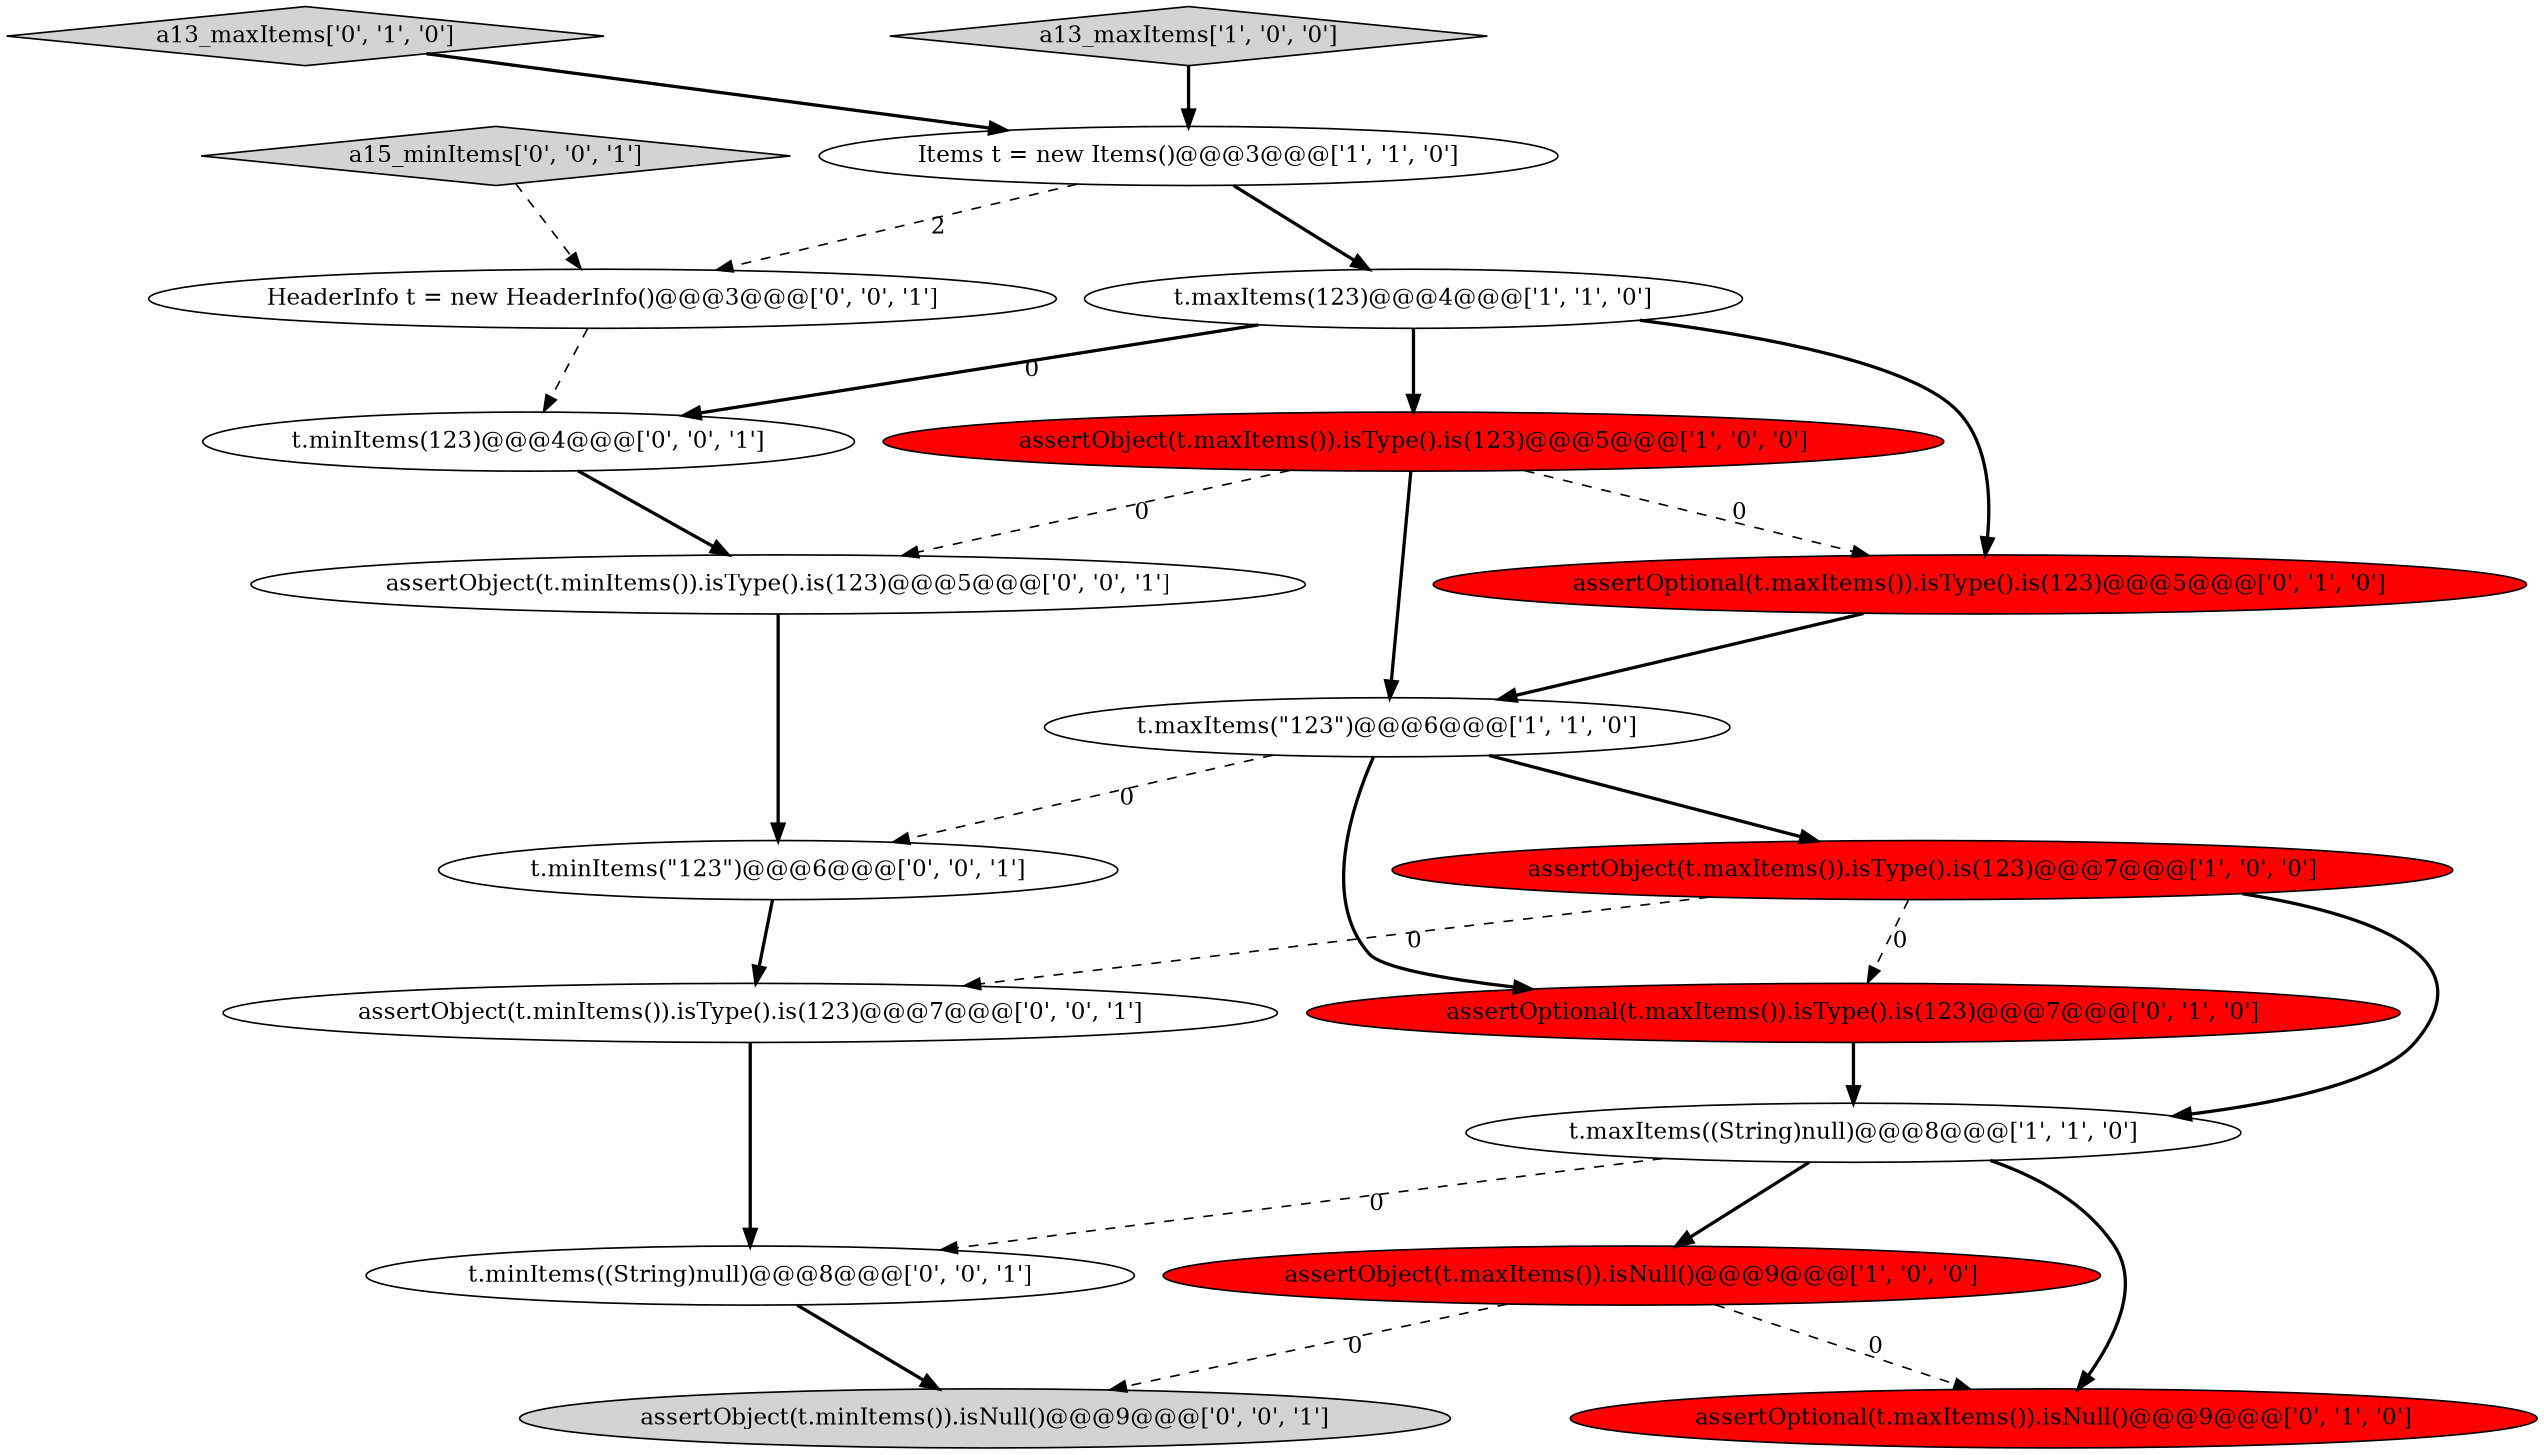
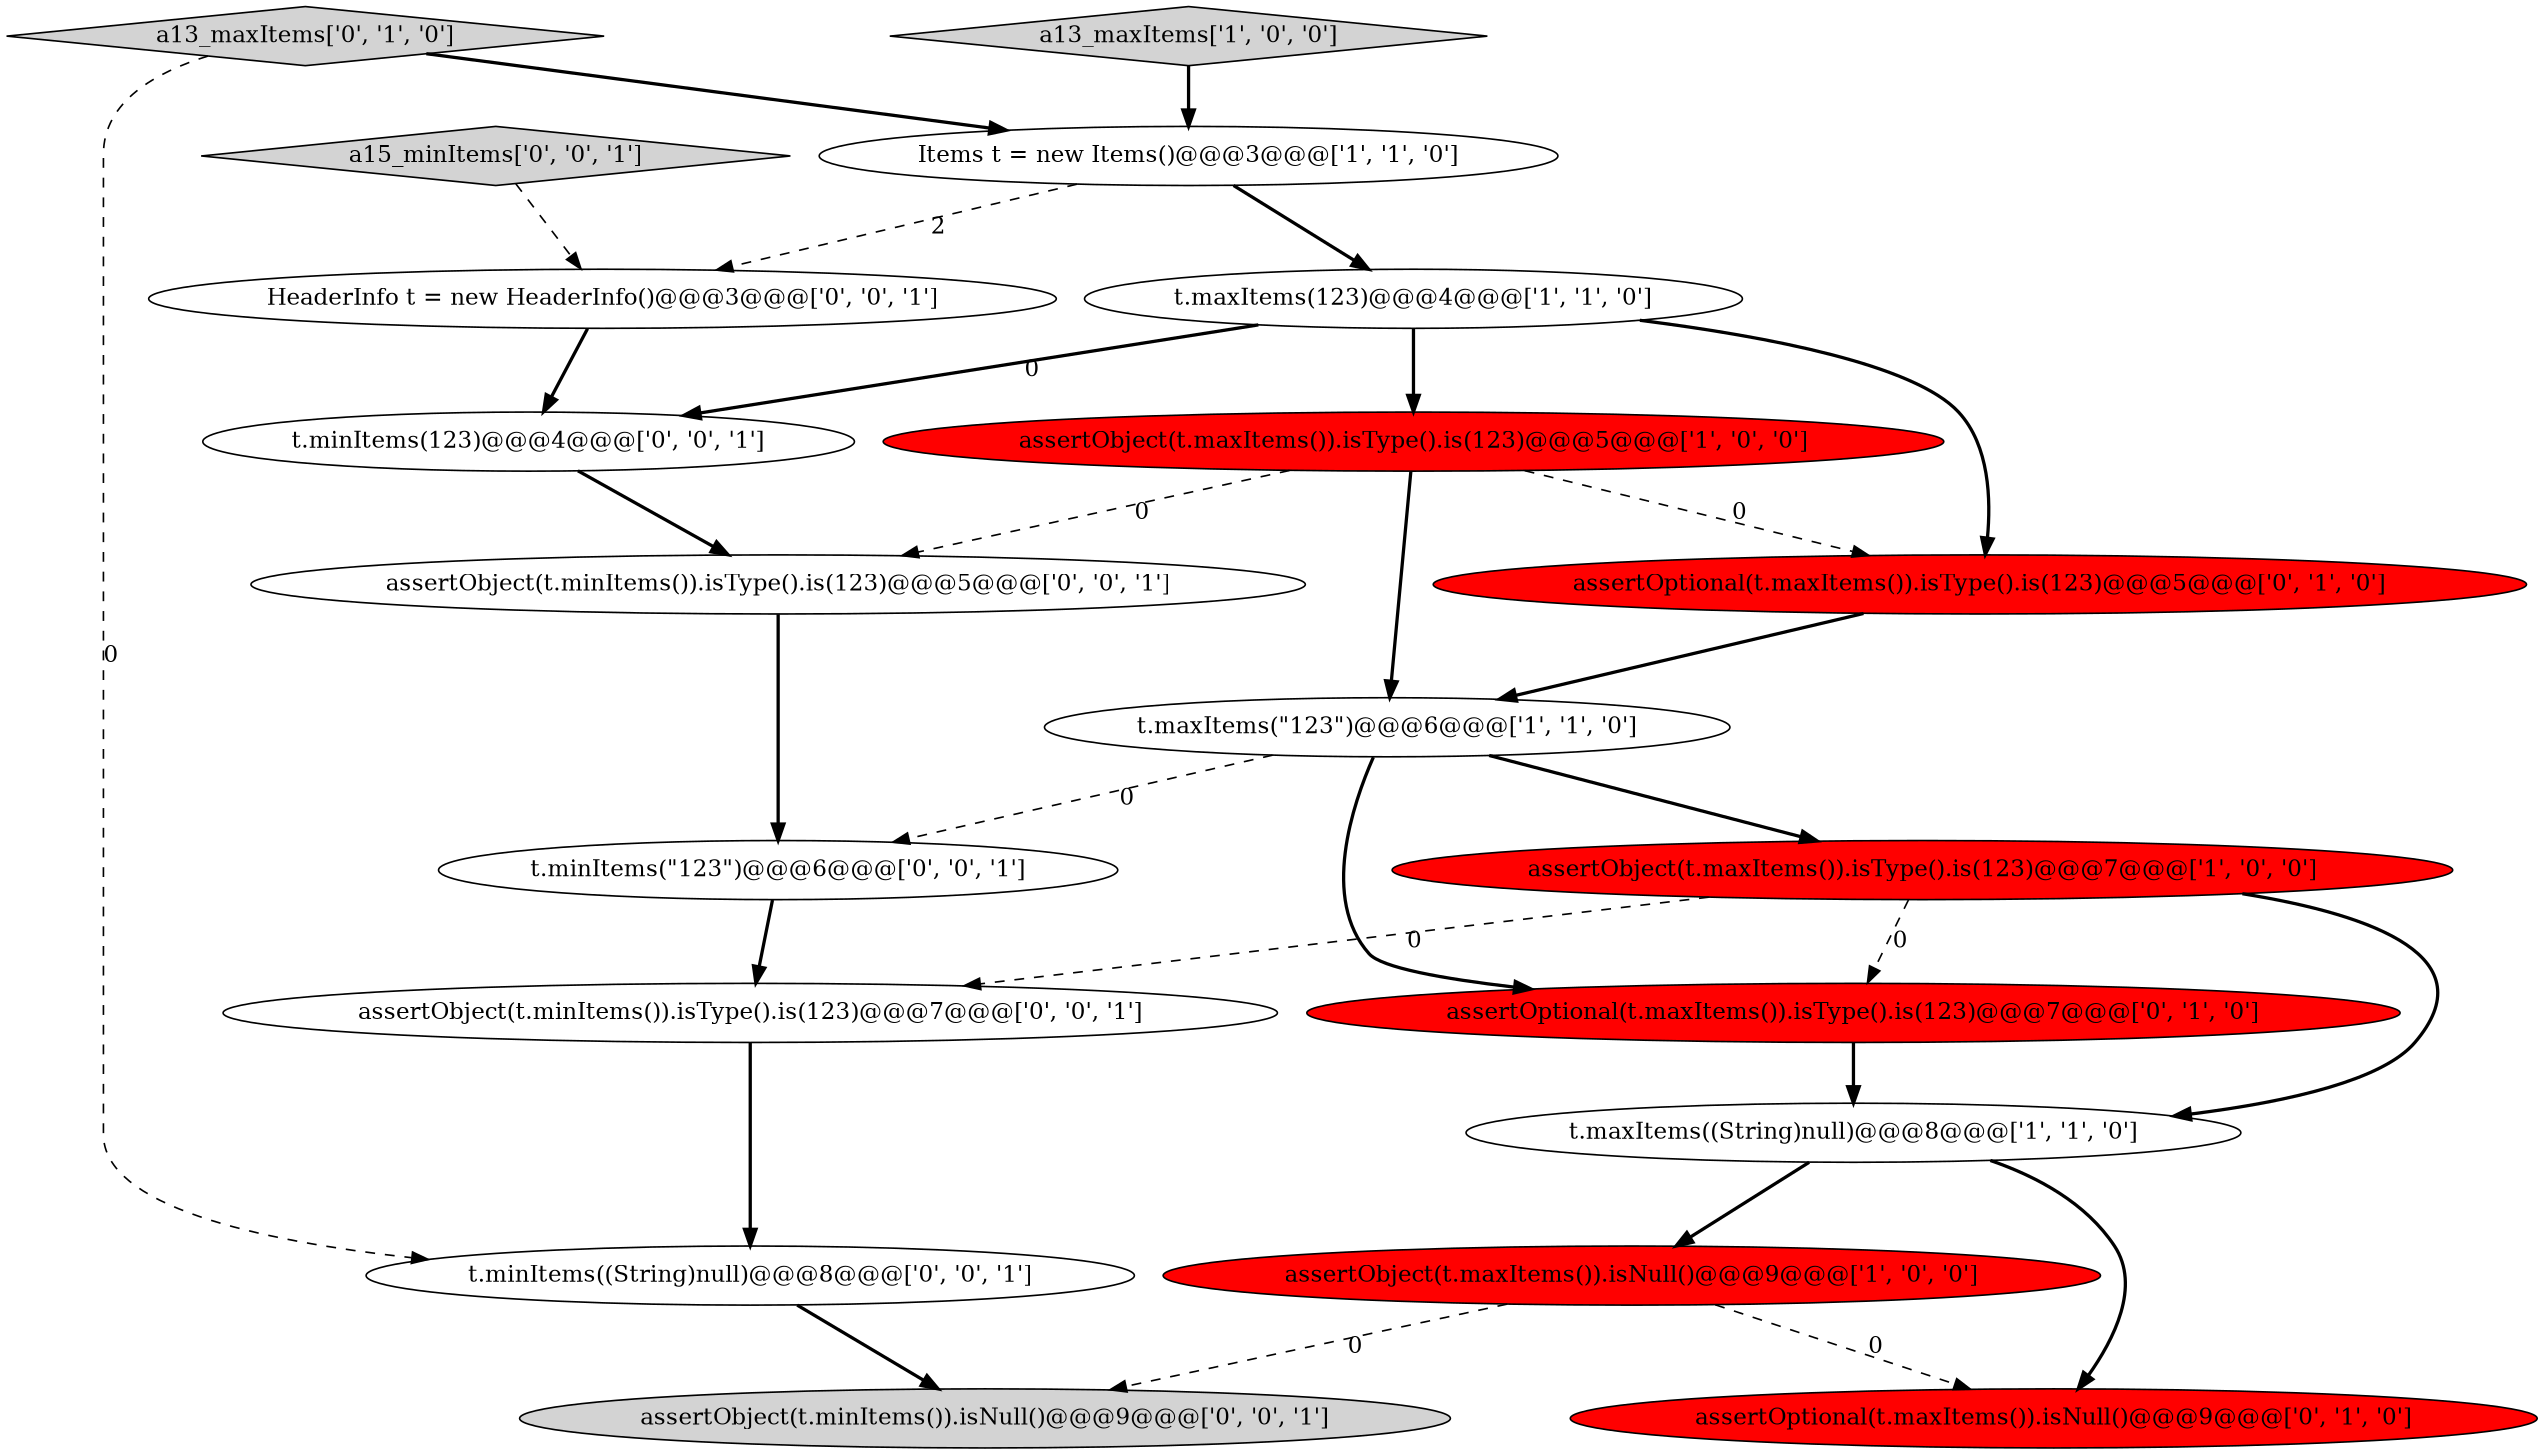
(569, 363) -> (569, 363)
(1310, 1203) -> (103, 743)
